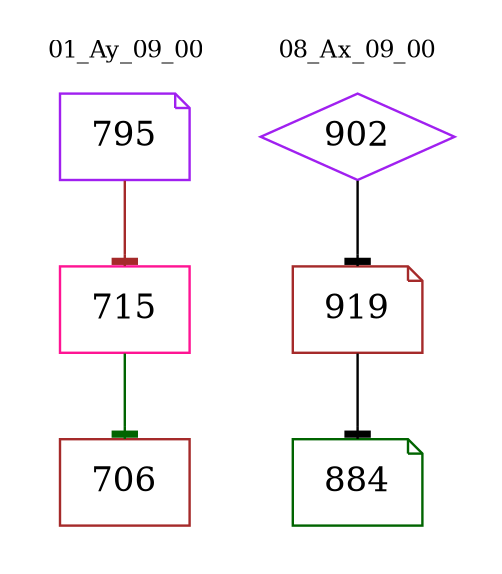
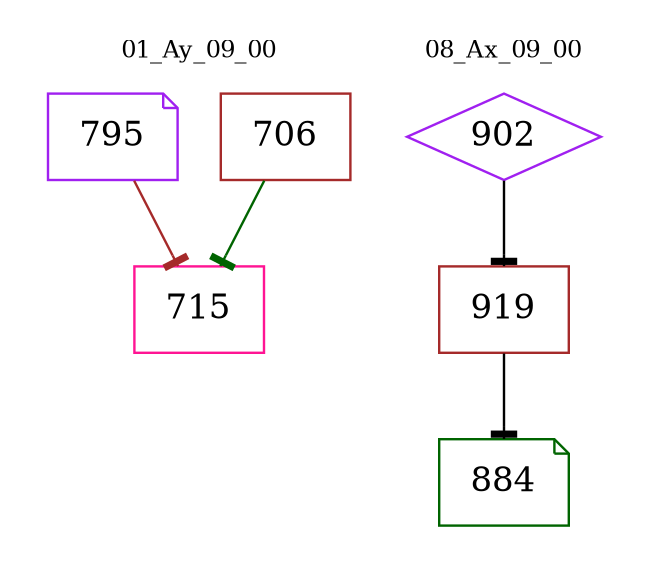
(358, 310) -> (504, 310)
(125, 390) -> (245, 218)
